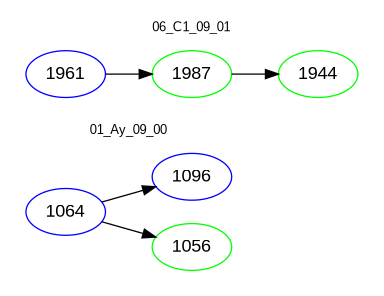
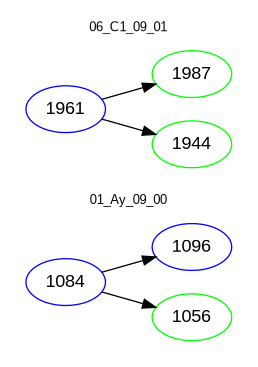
(248, 74) -> (122, 125)
(66, 212) -> (66, 282)
